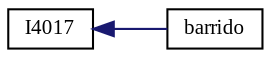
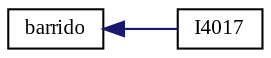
(141, 29) -> (151, 29)
